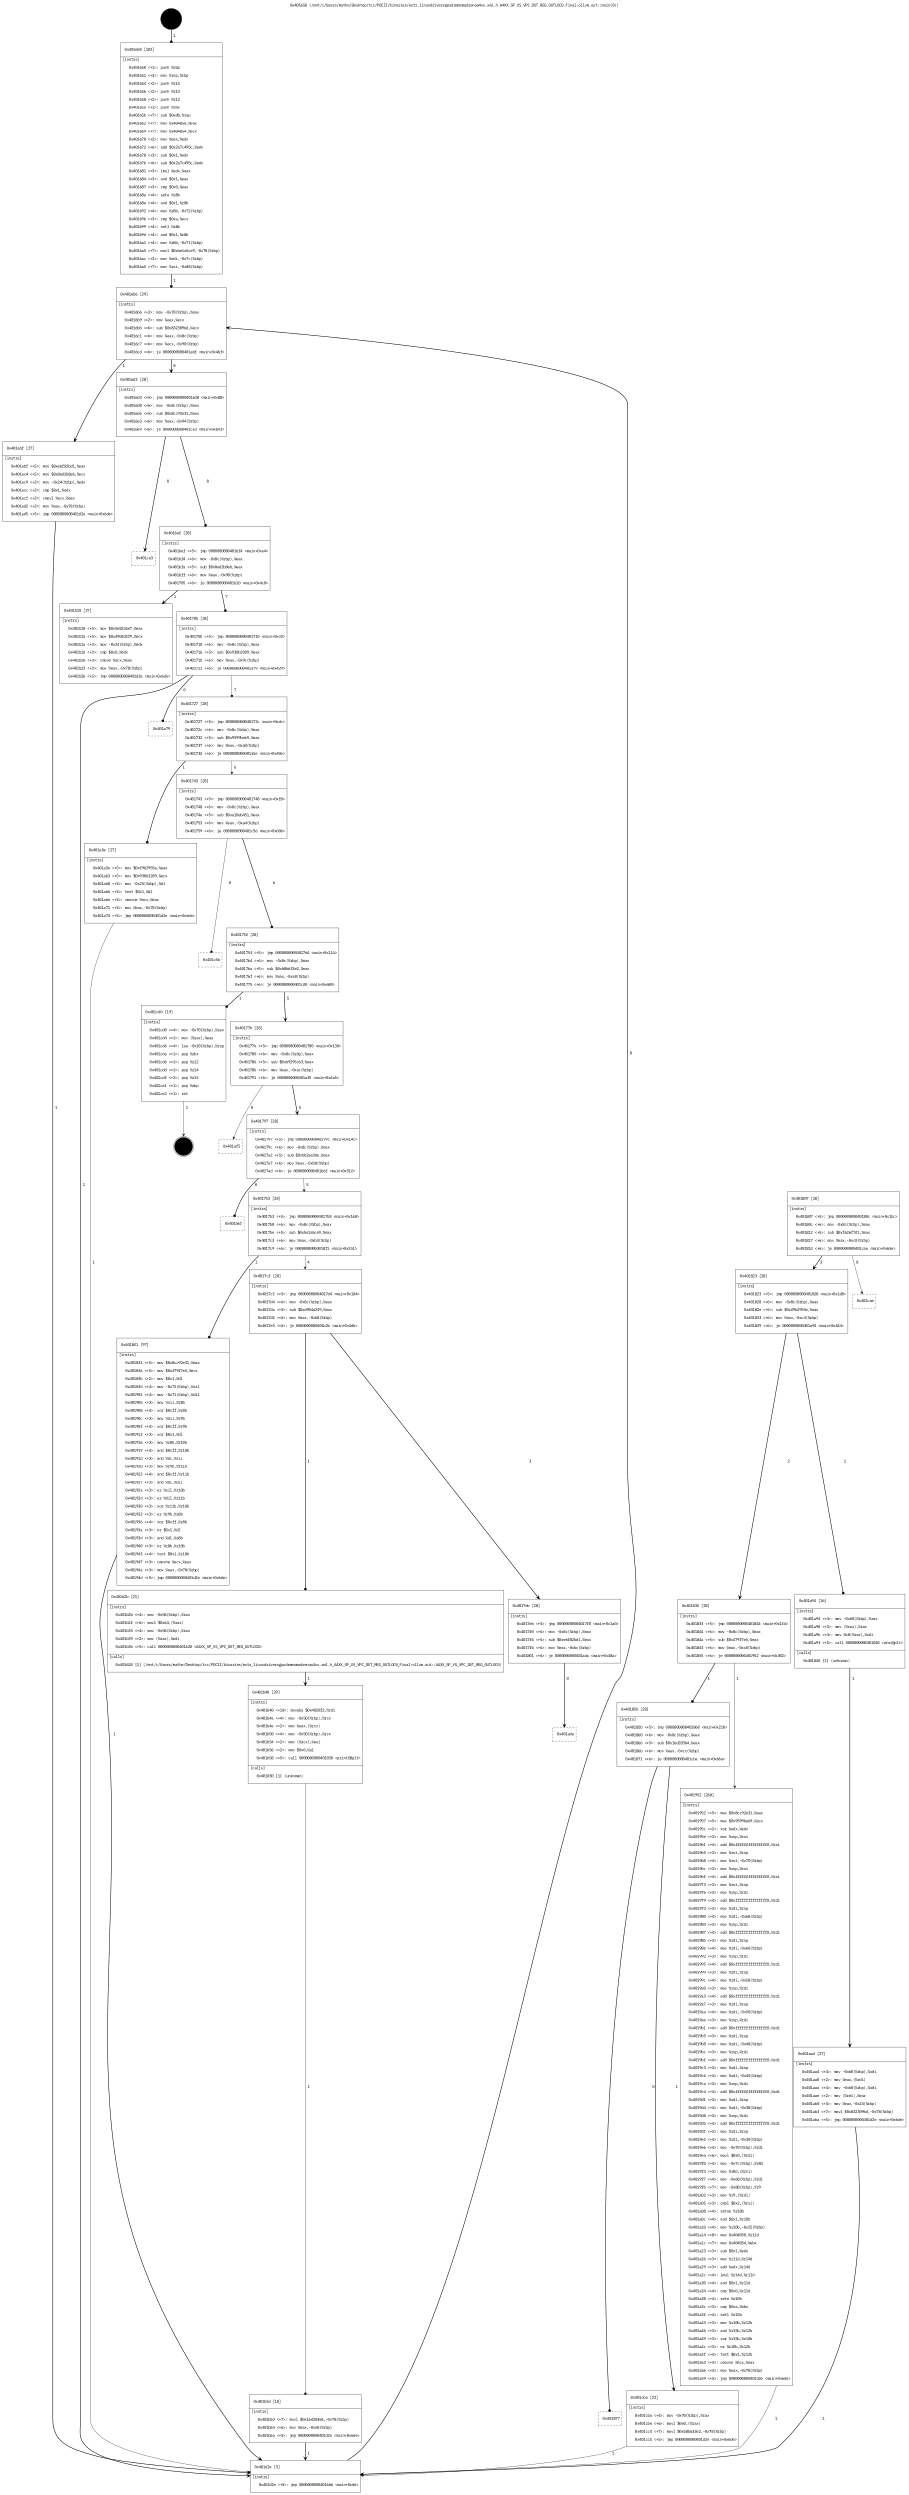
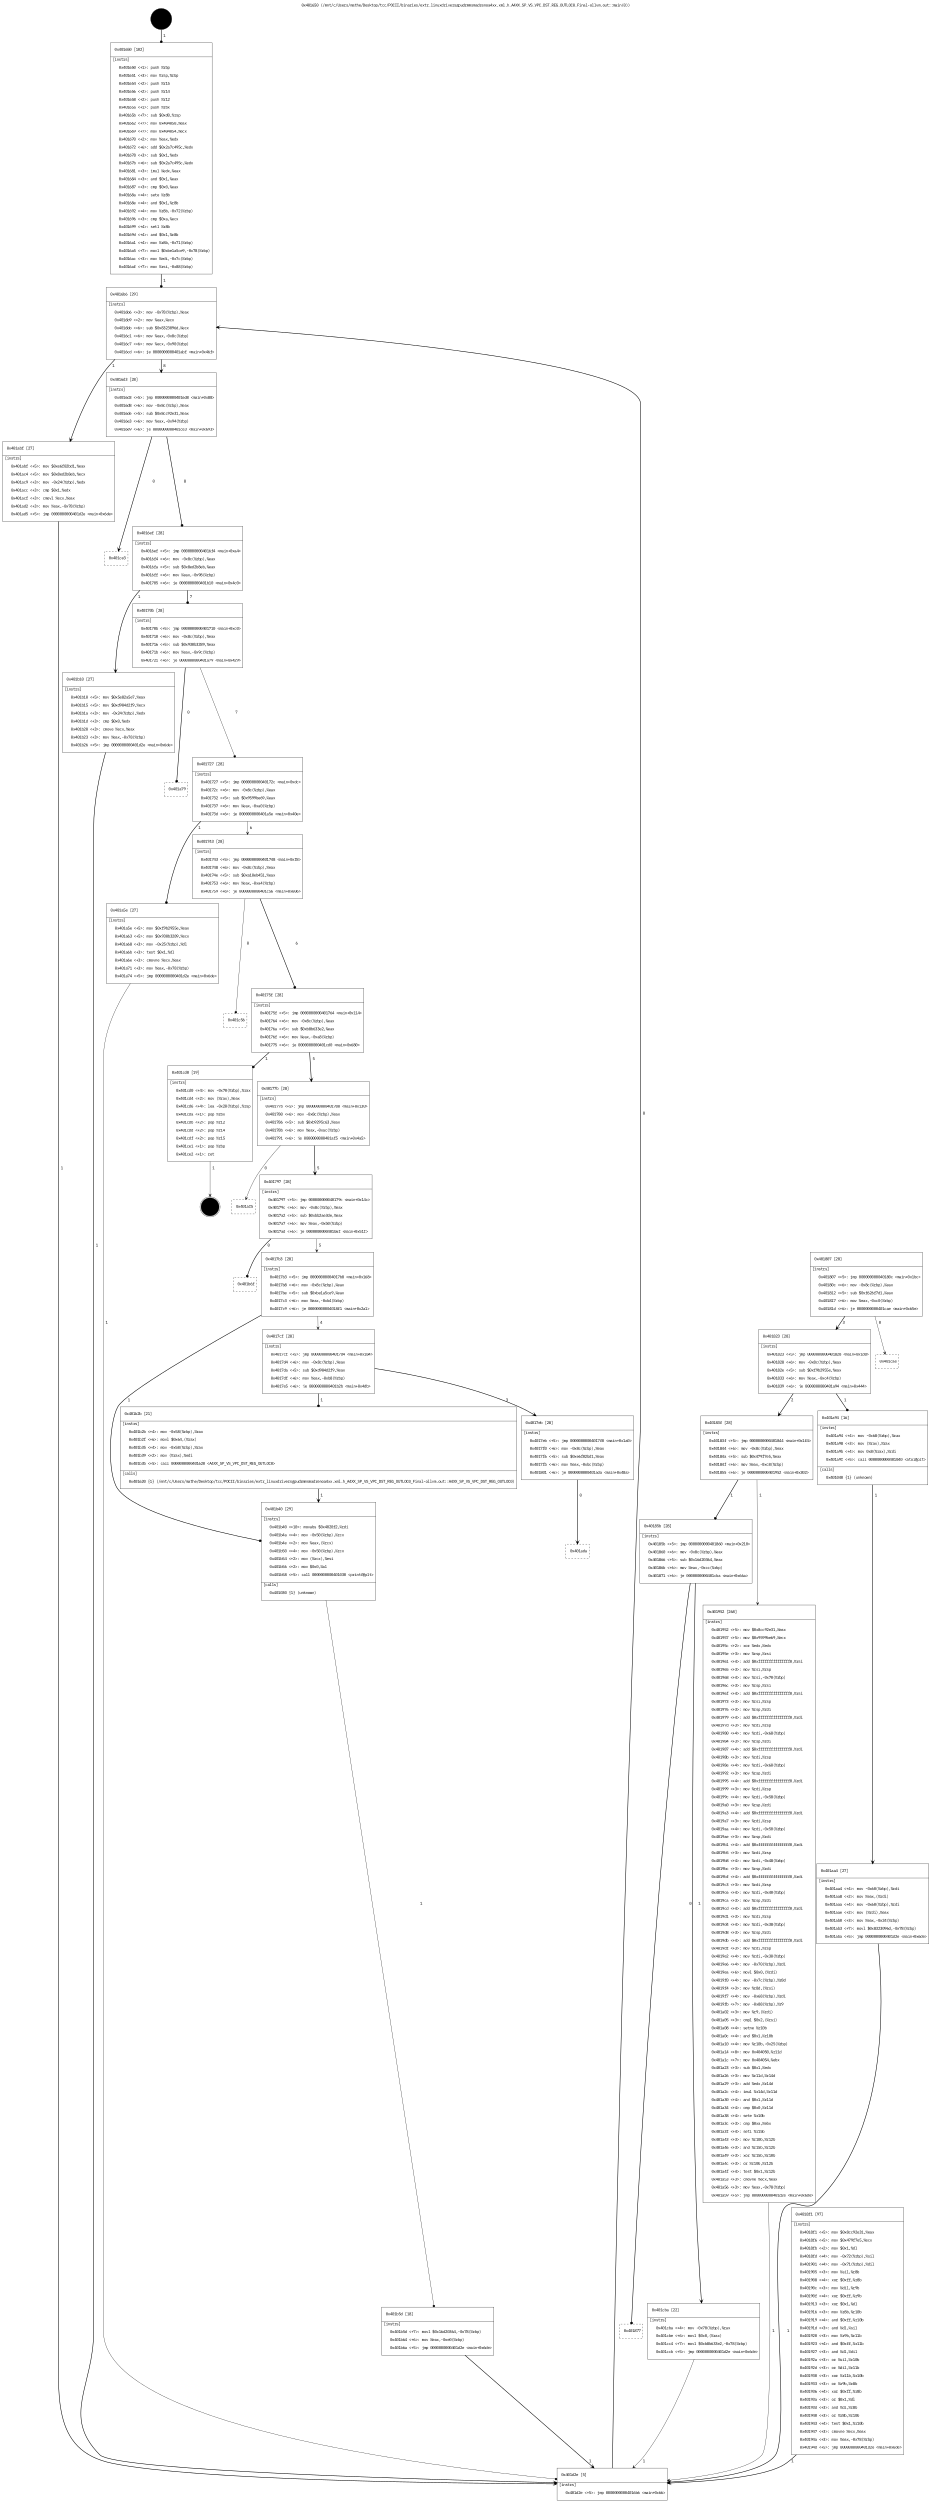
(231, 1294) -> (111, 1439)
(81, 1607) -> (94, 1834)
